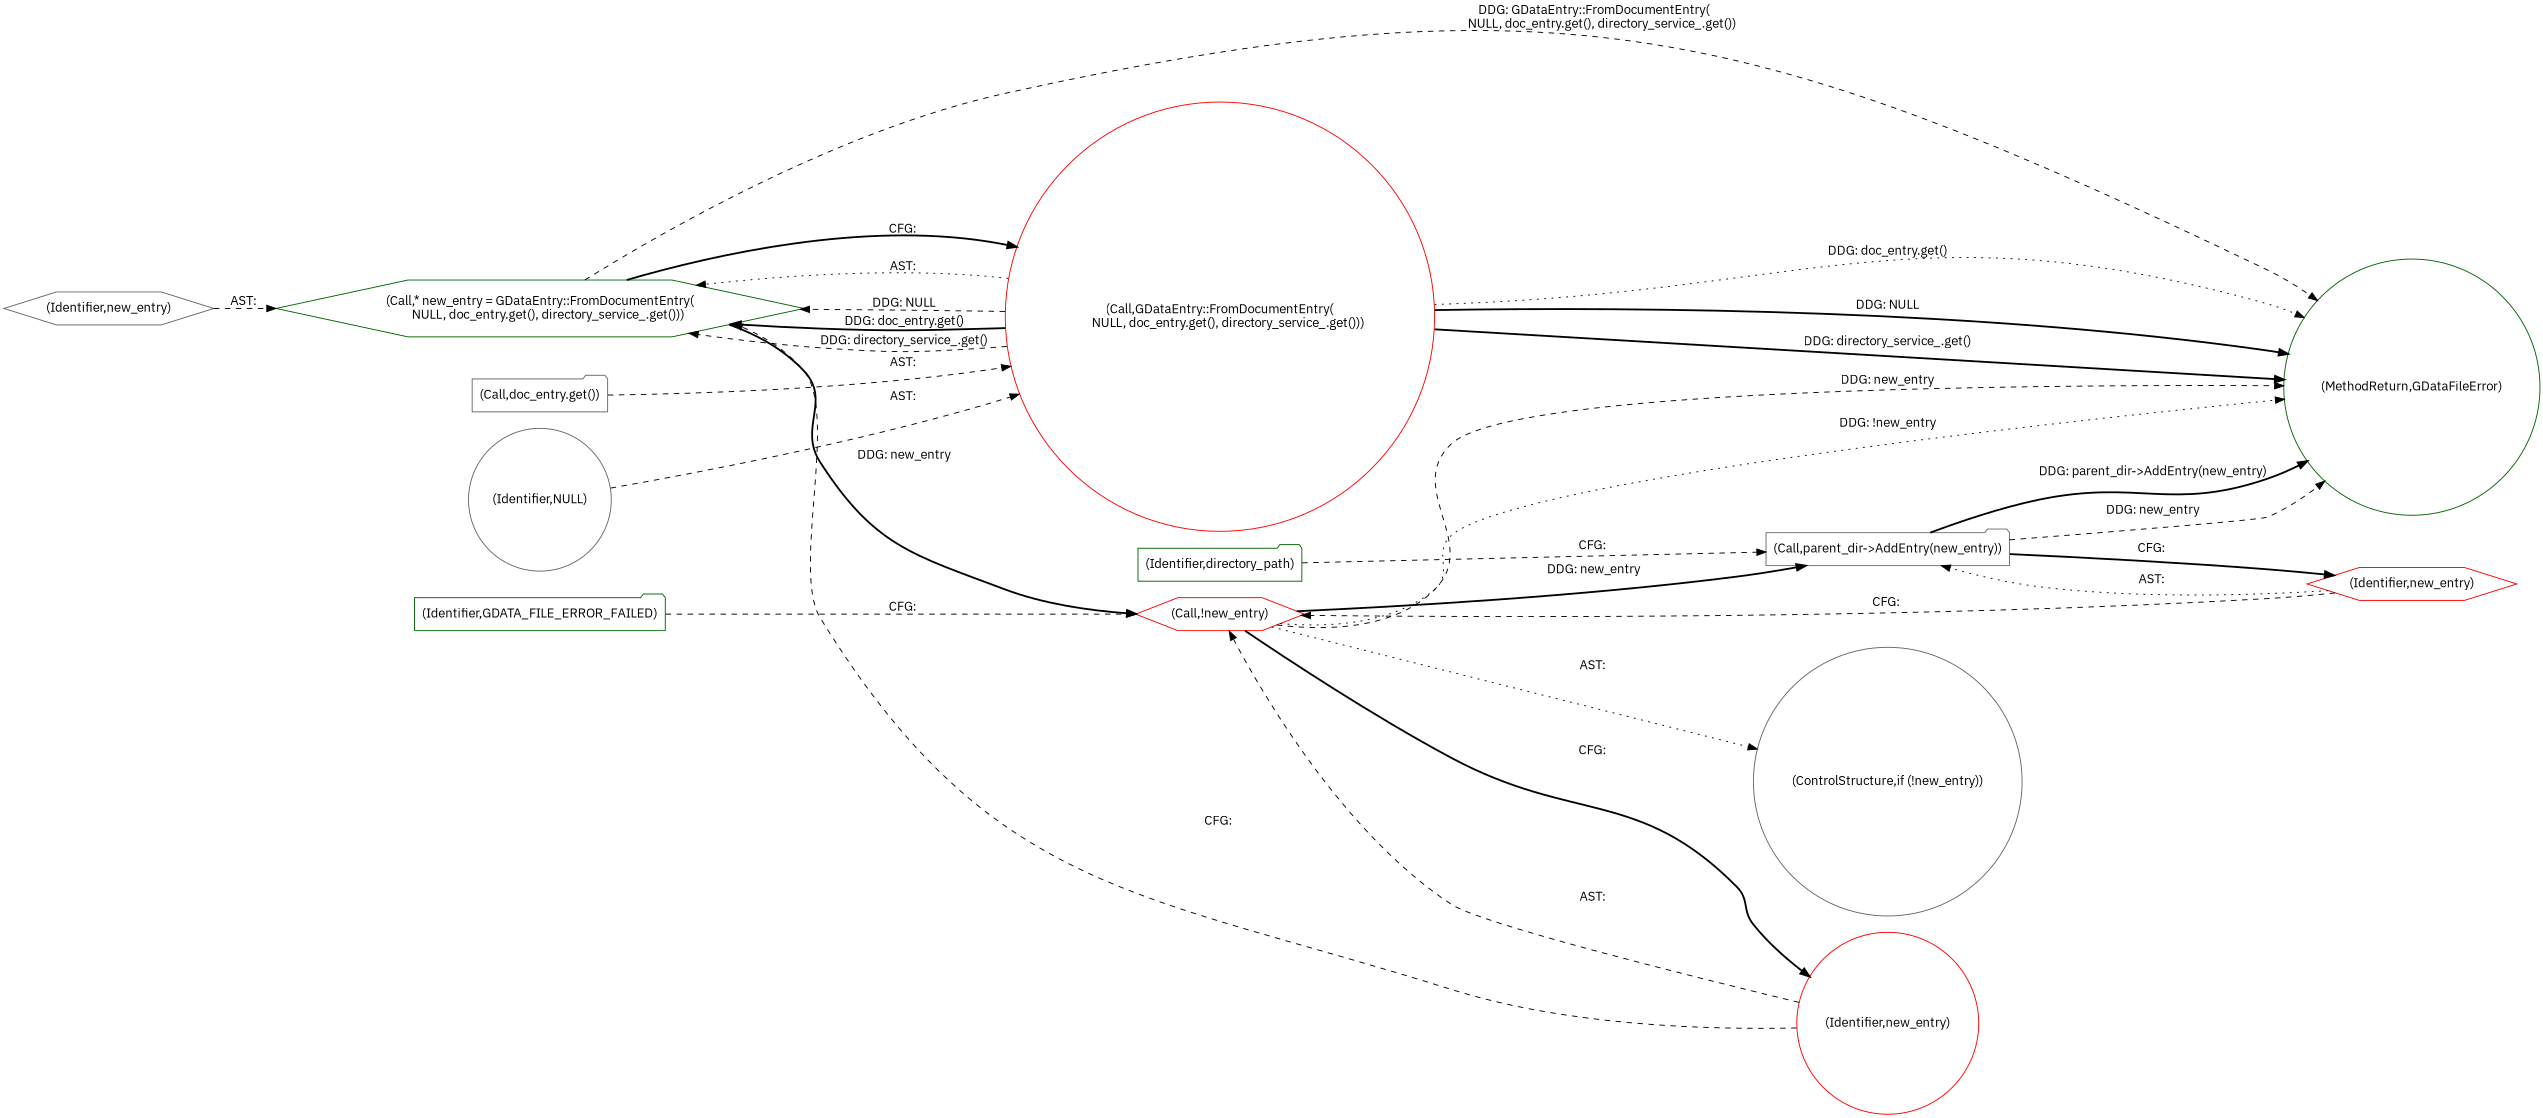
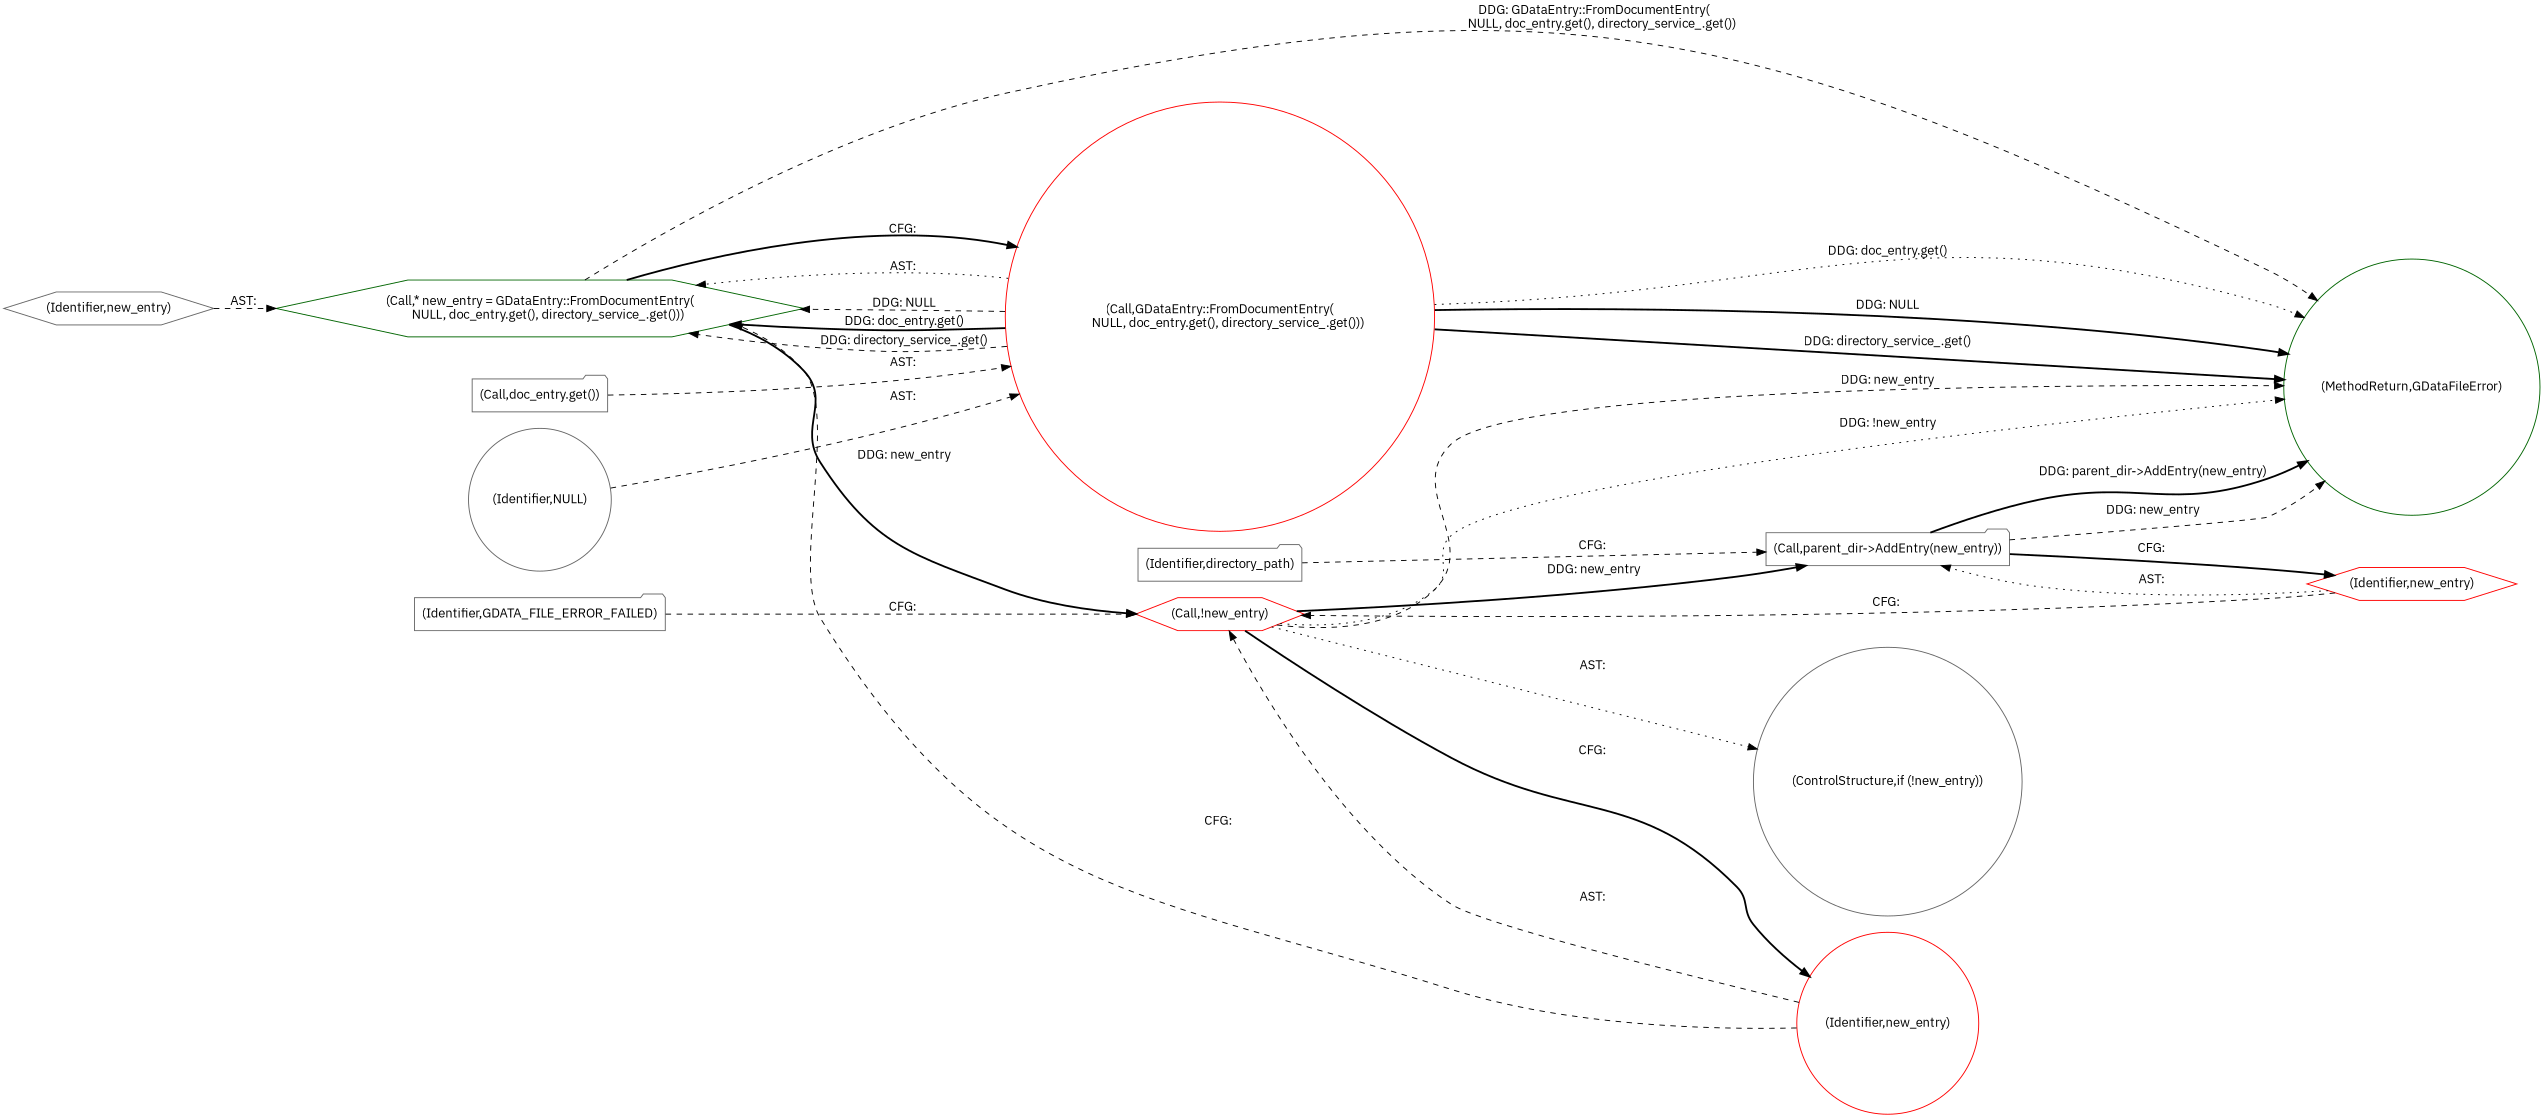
(1220, 565) -> (1220, 565)
(540, 614) -> (540, 614)
